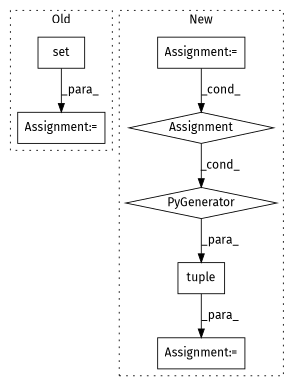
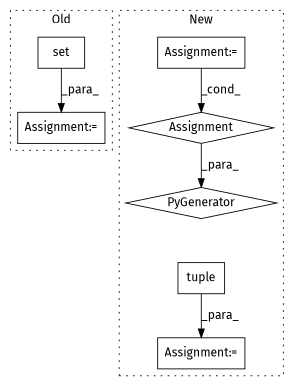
(220, 165) -> (220, 165)
(201, 236) -> none
